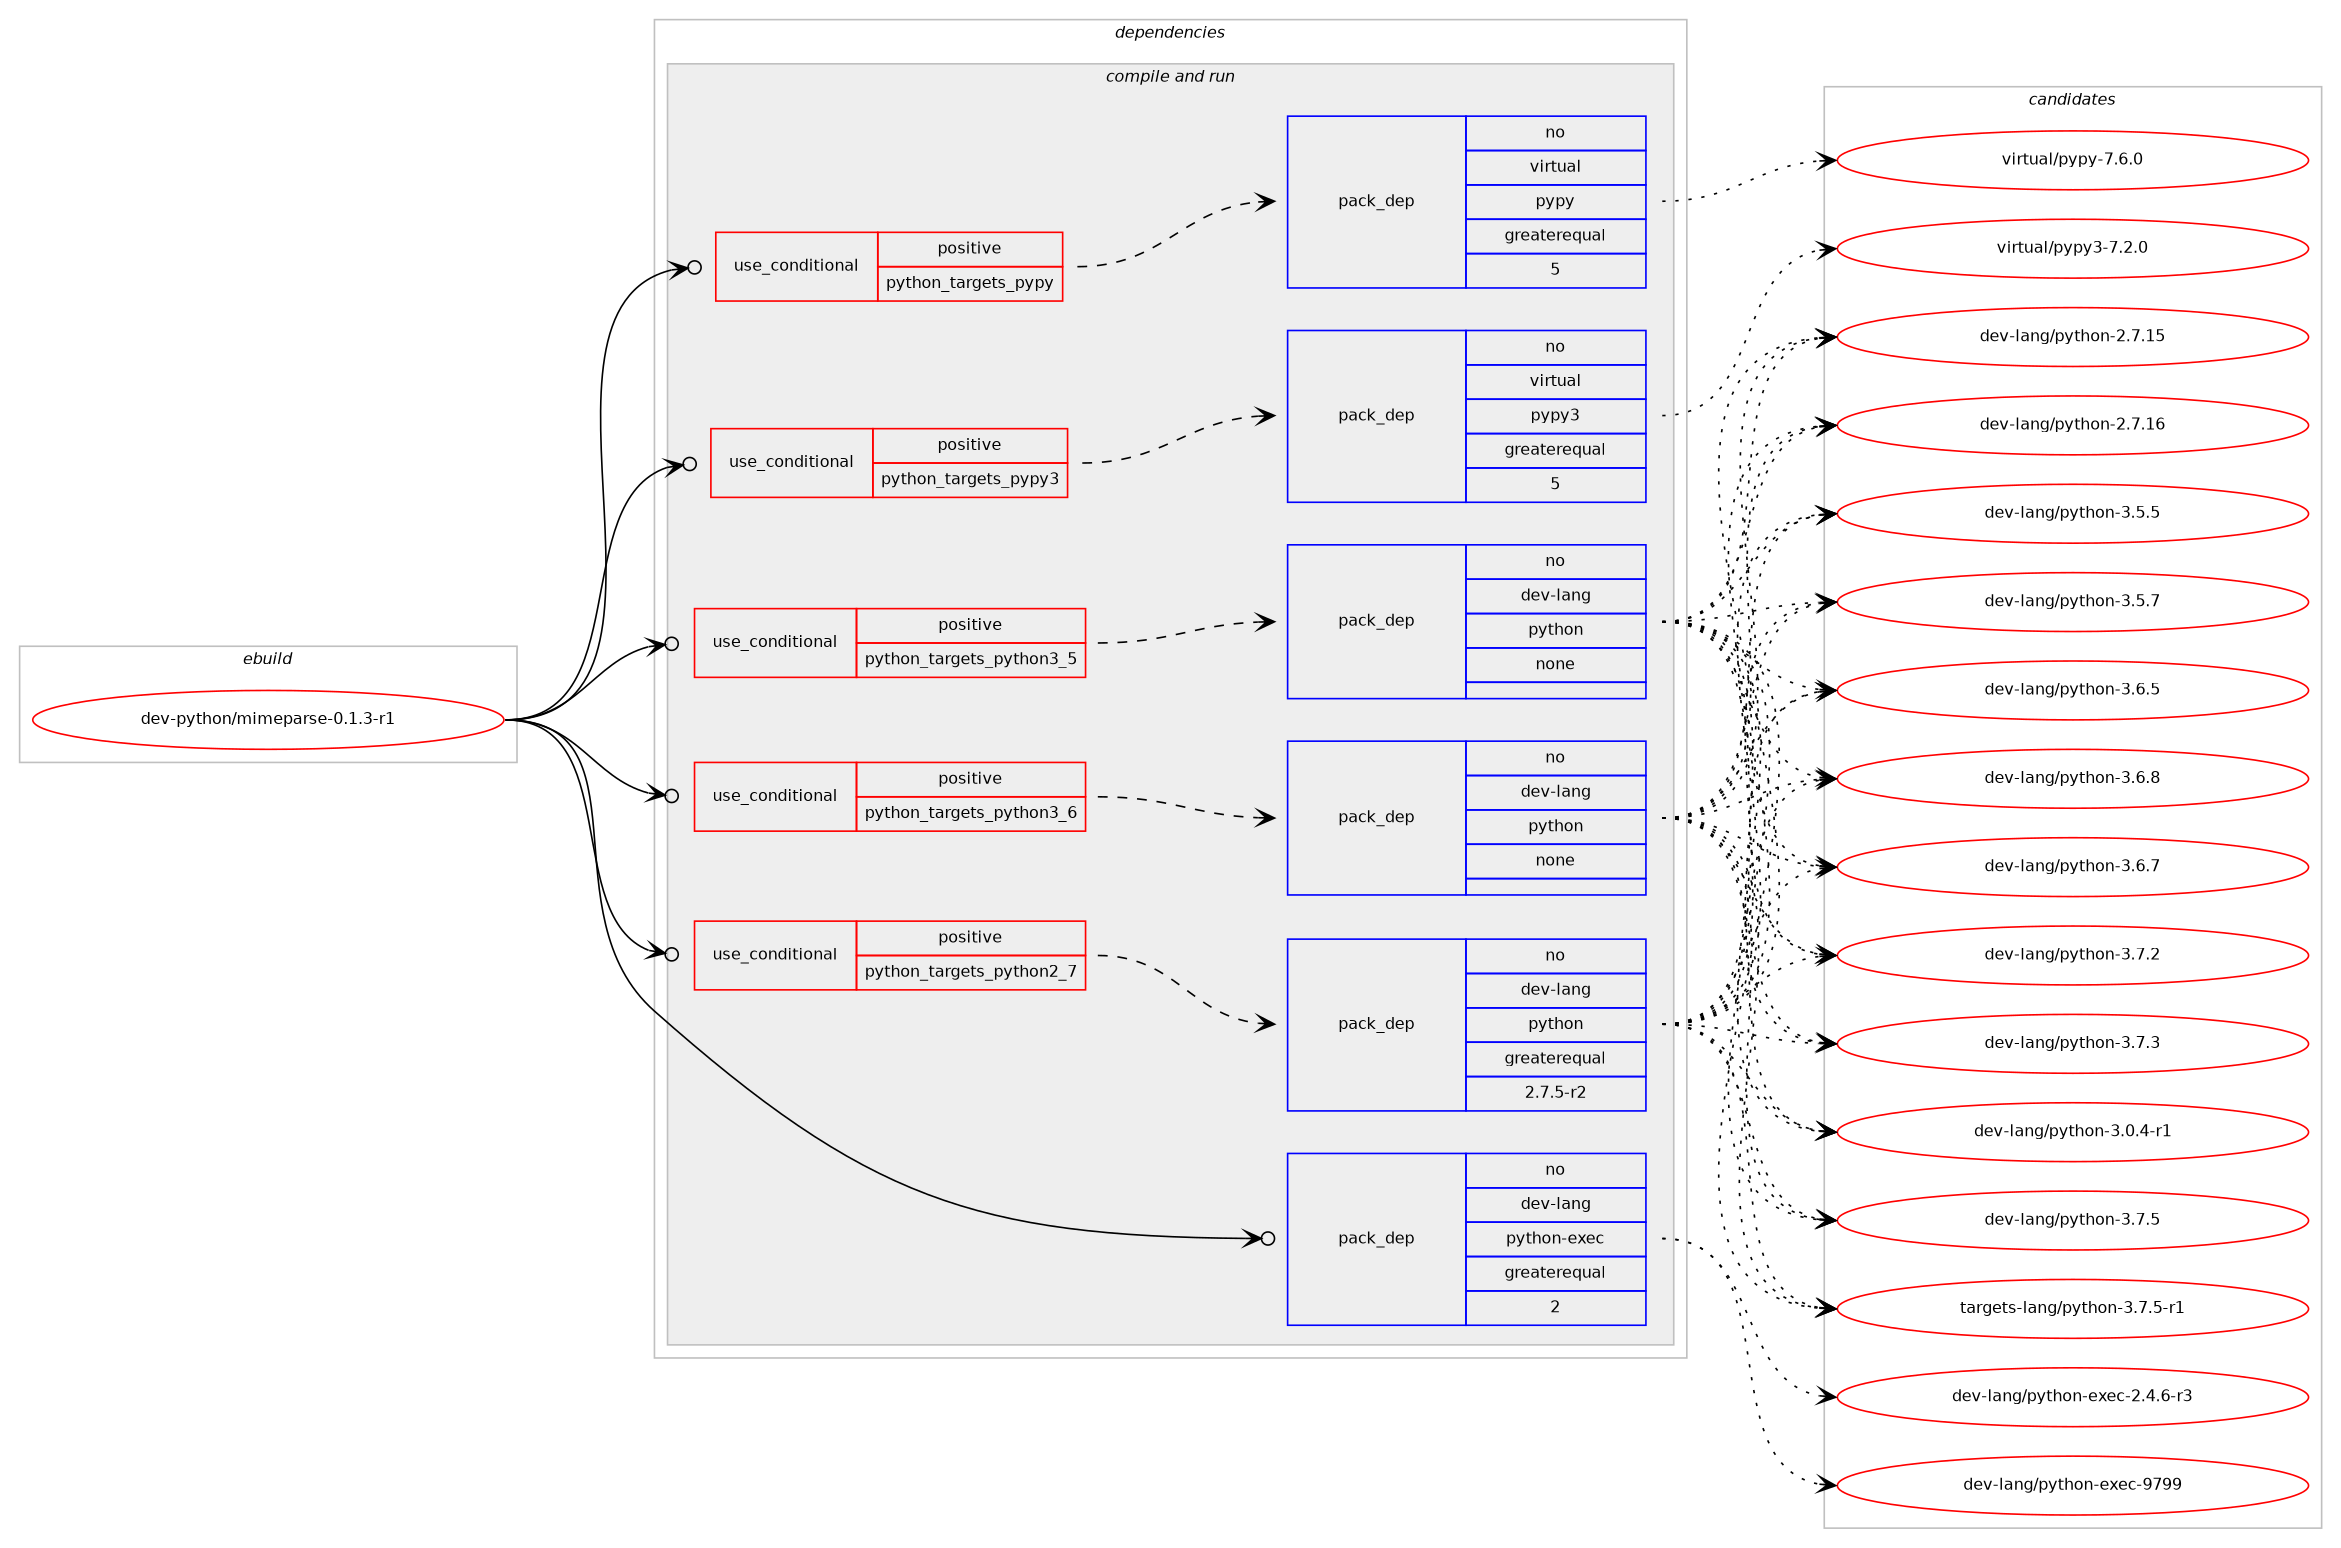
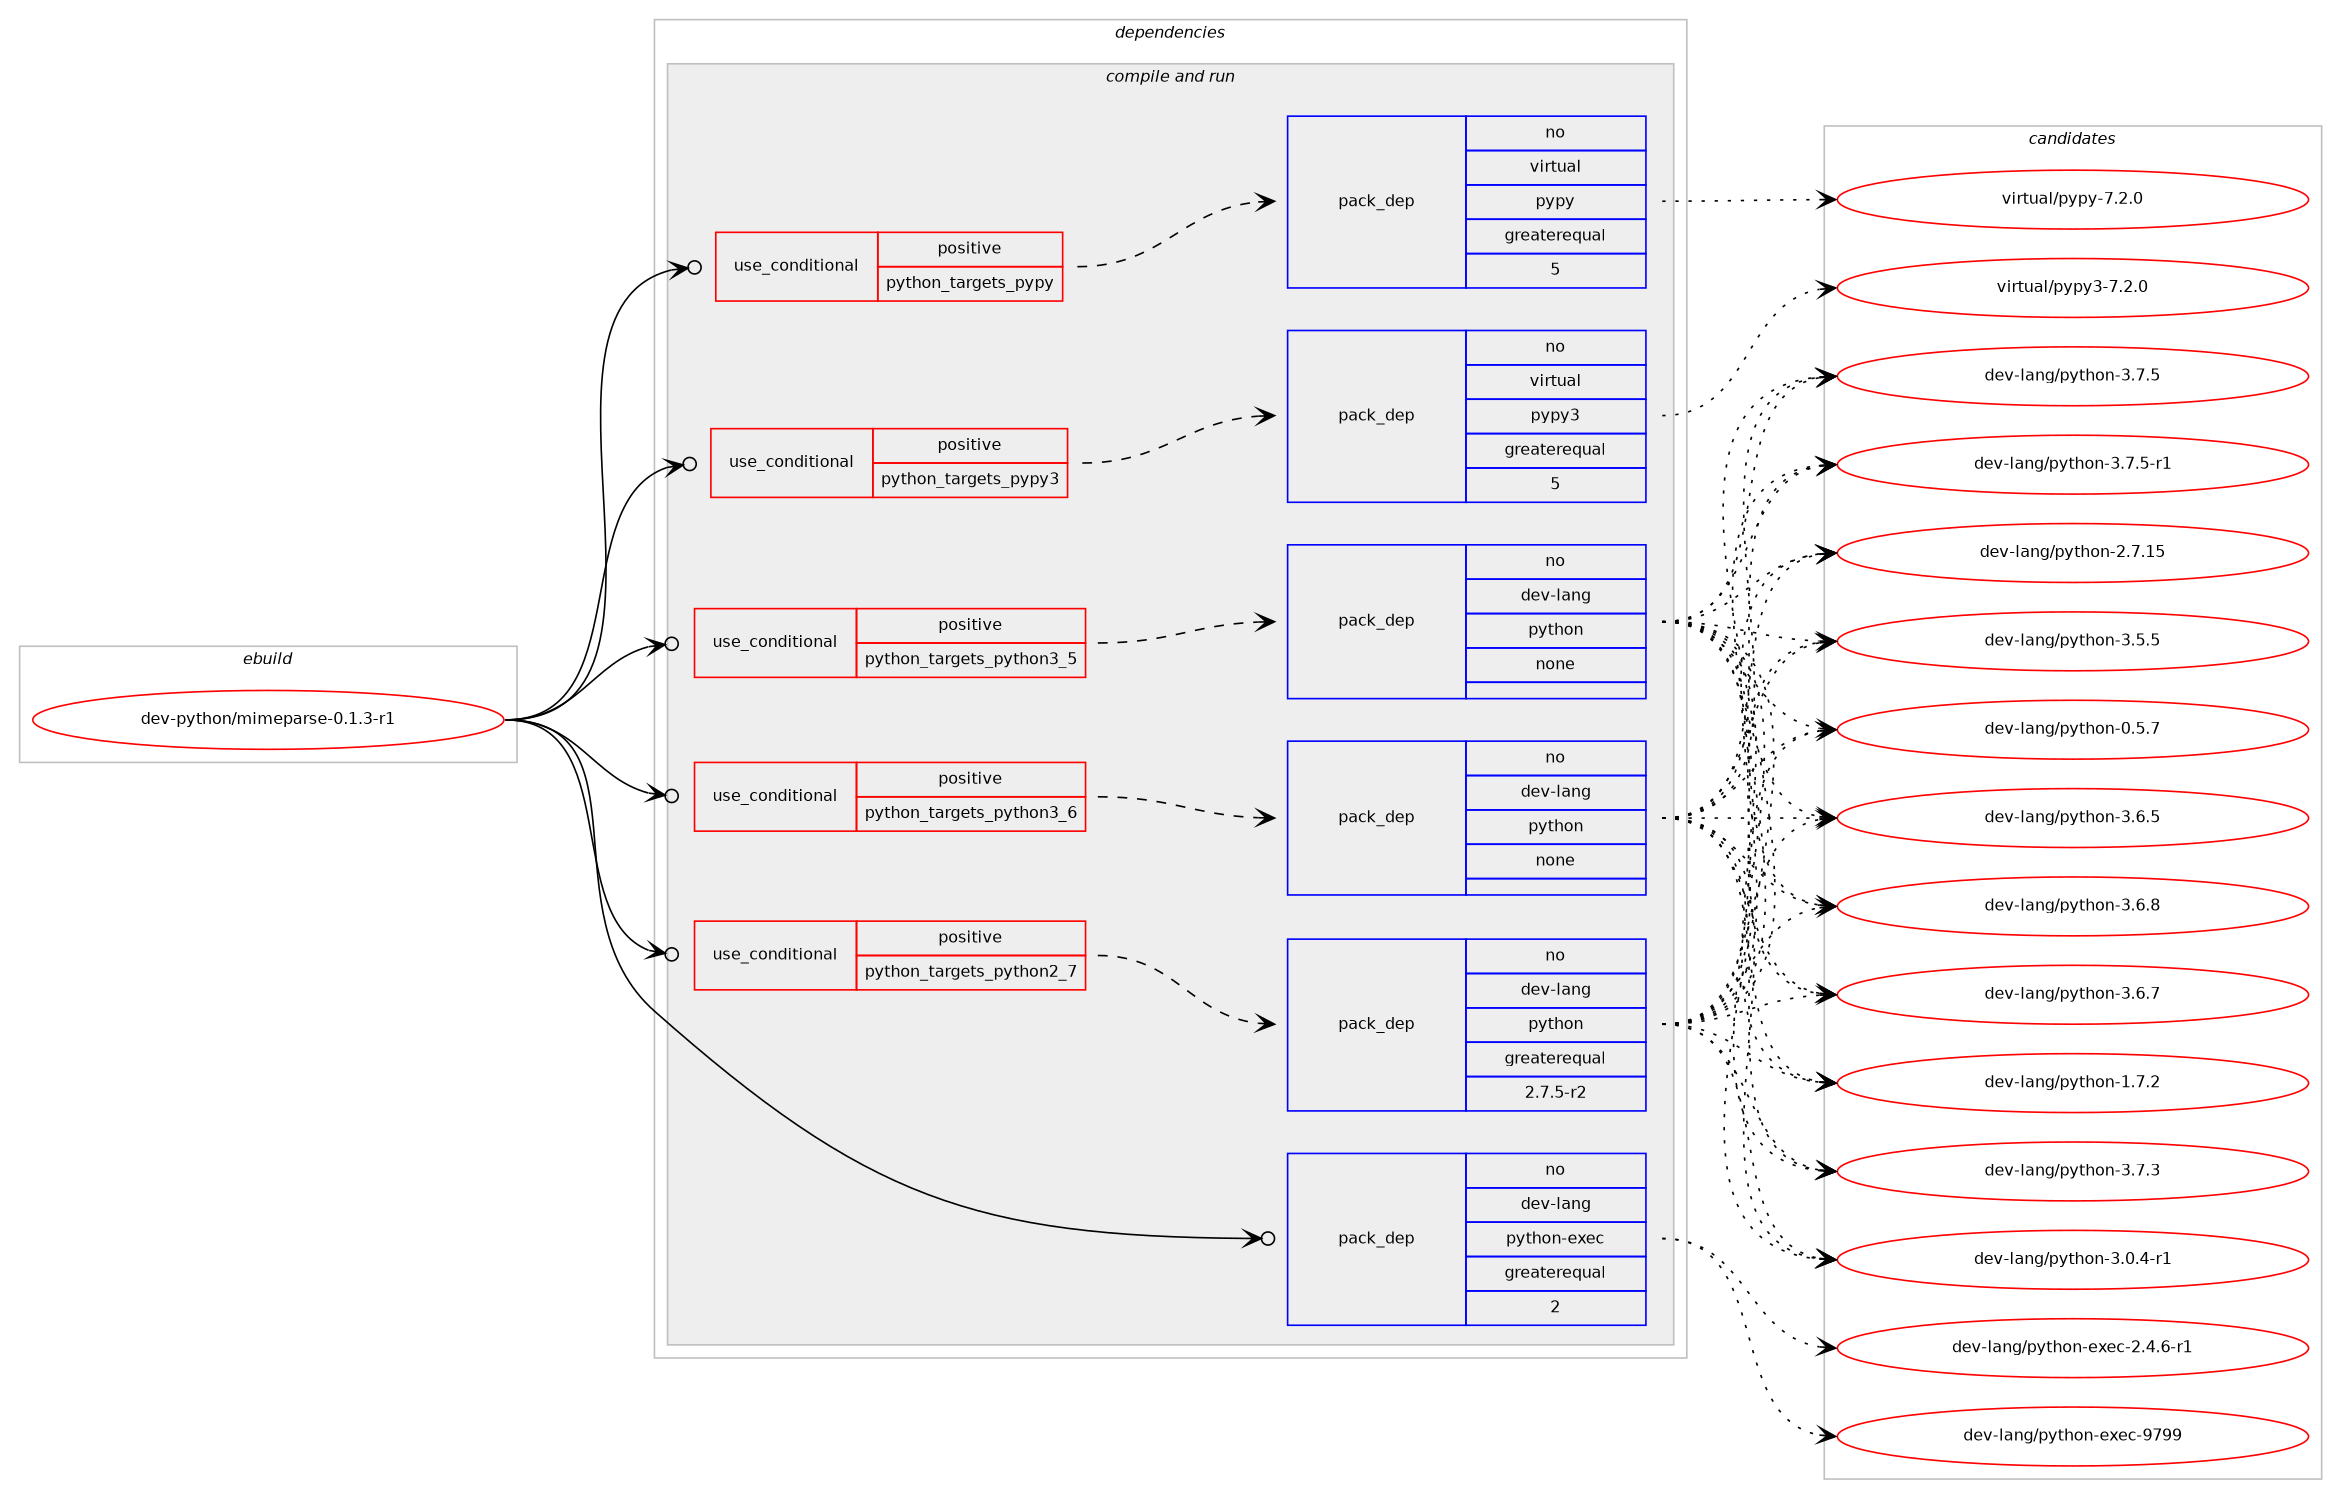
(2073, 160) -> (2073, 200)
(2073, 425) -> none
(2073, 602) -> (2073, 730)
(2073, 955) -> (2073, 1083)
(2073, 1309) -> (2073, 465)
(2073, 1397) -> (2073, 1348)
